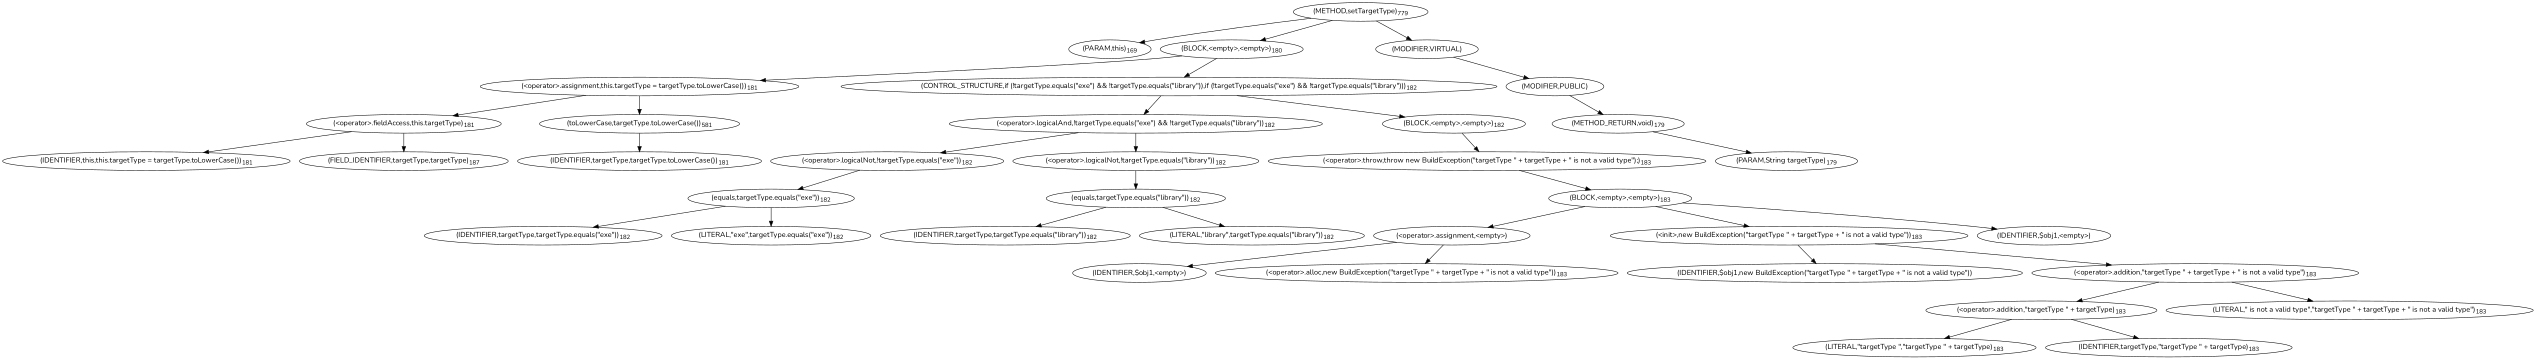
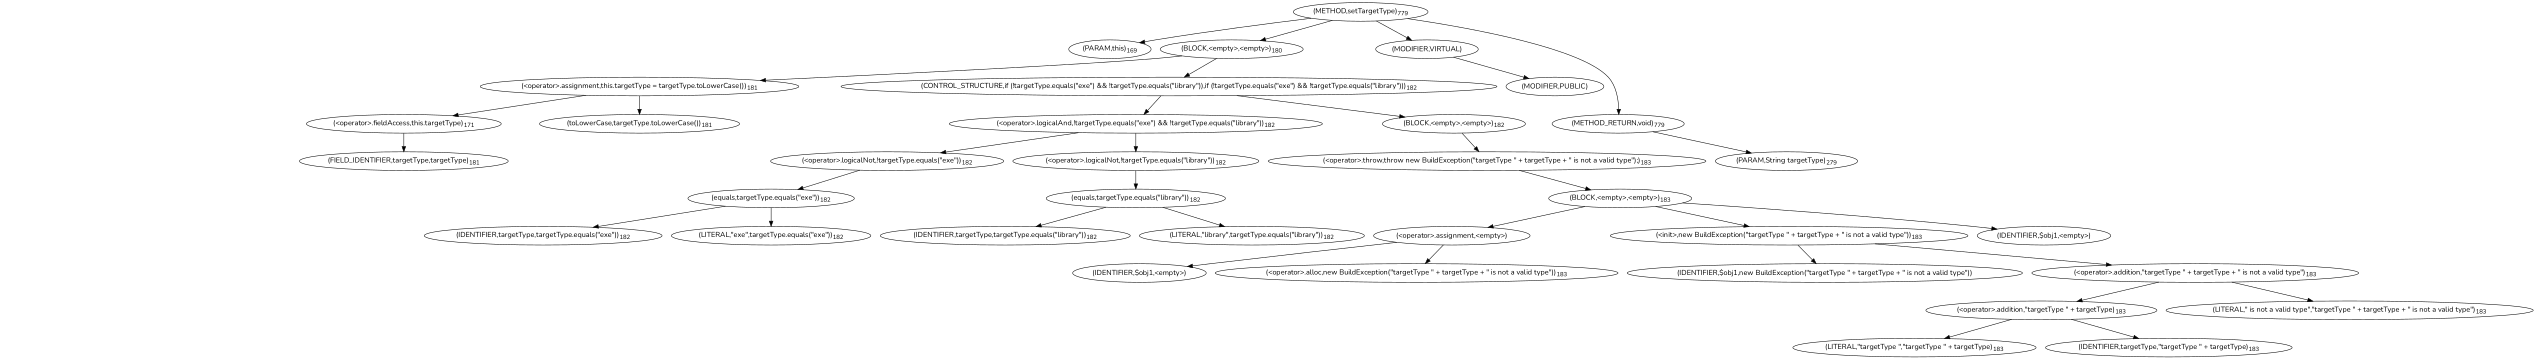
(1584, 104) -> (1528, 42)
(469, 123) -> (469, 123)
(707, 123) -> (707, 123)
(1659, 123) -> (1659, 123)
(475, 160) -> (475, 160)
(1832, 160) -> (1832, 160)
(146, 161) -> none
(640, 161) -> none
